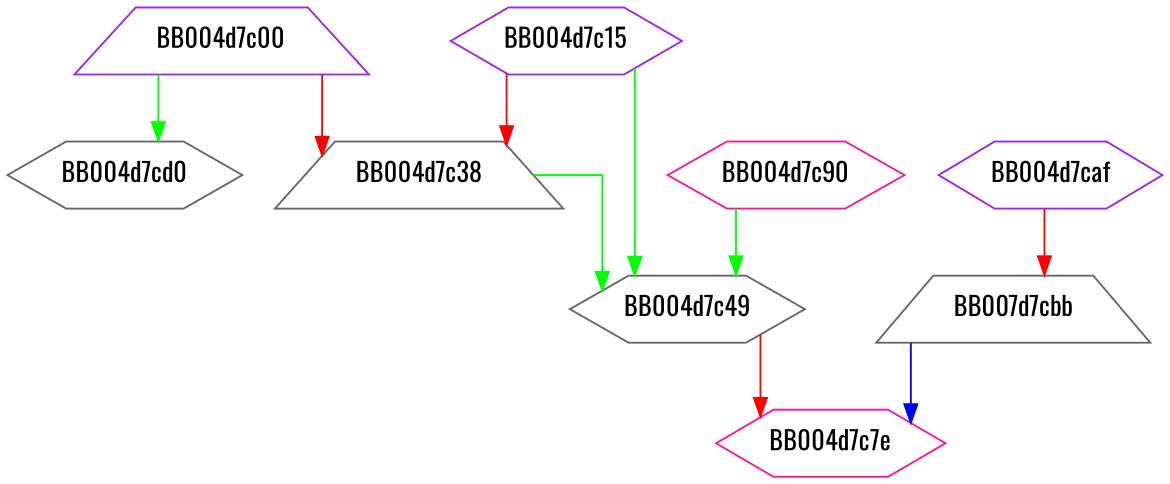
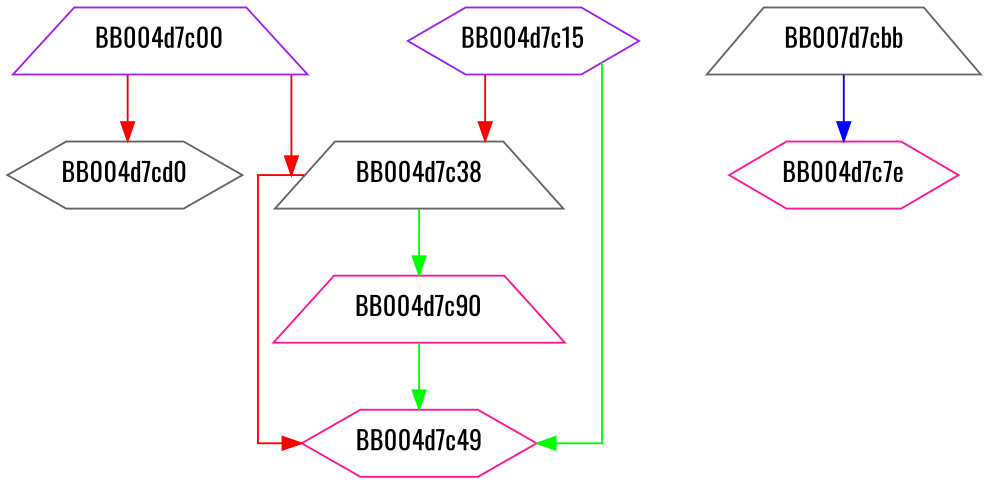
(158, 98) -> (128, 98)
(786, 175) -> (419, 309)
(1051, 175) -> none
(602, 189) -> (258, 298)
none -> (419, 233)
(687, 309) -> (419, 443)
(760, 366) -> none
